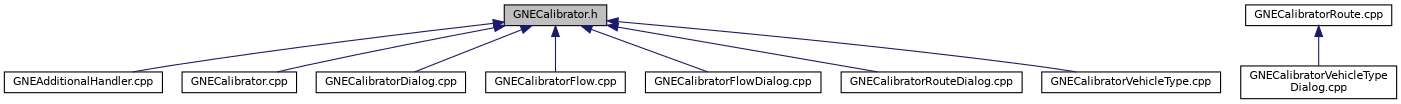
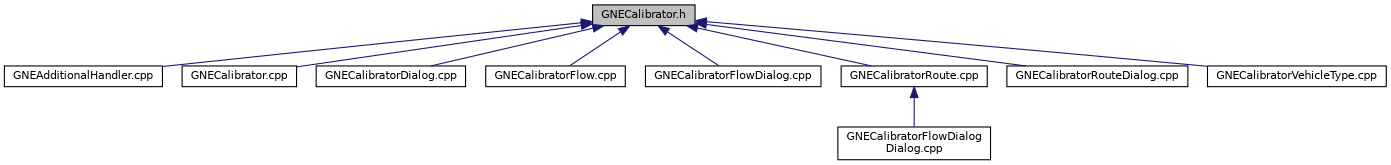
none -> (785, 47)
(1319, 82) -> (914, 143)
